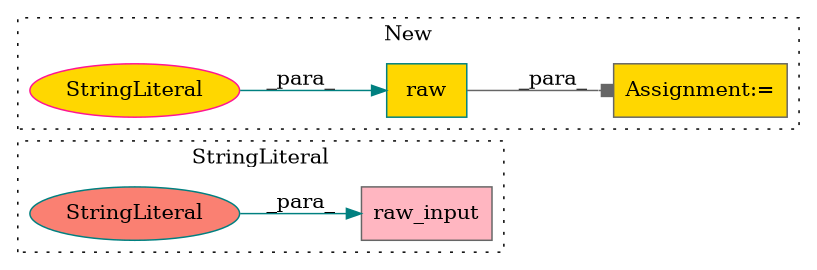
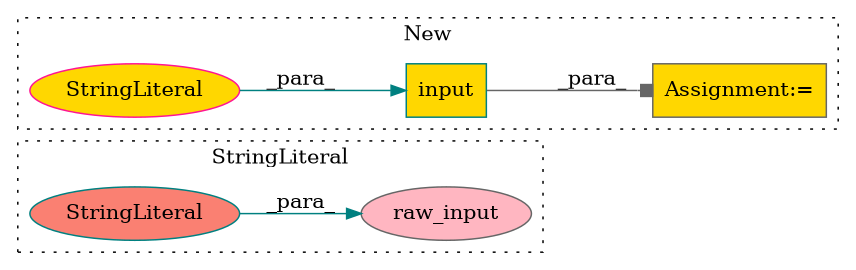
(427, 90) -> (446, 90)
(427, 214) -> (446, 214)
